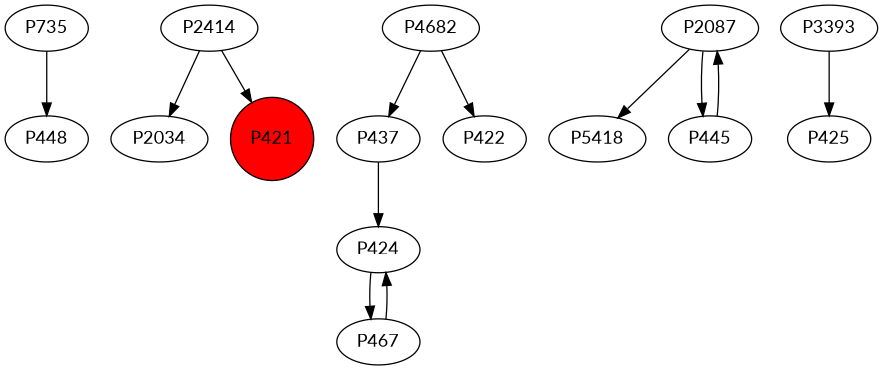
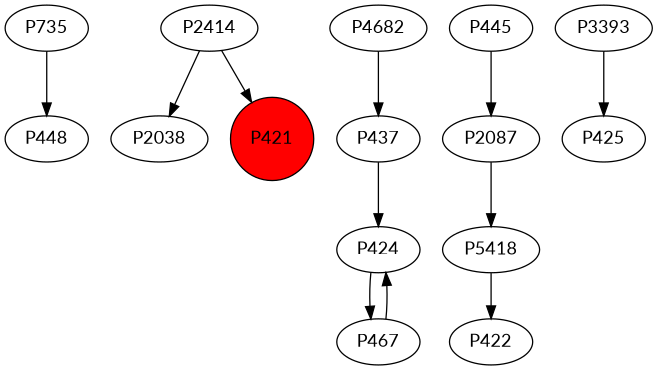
(701, 77) -> none
(455, 78) -> (491, 290)
(159, 139) -> (159, 139)
